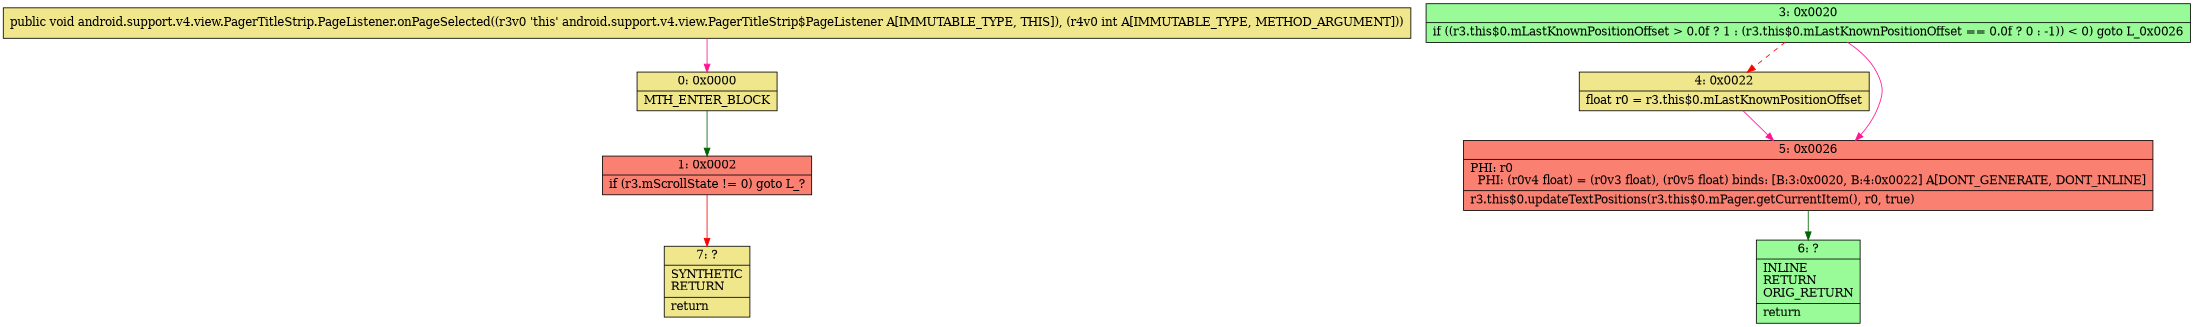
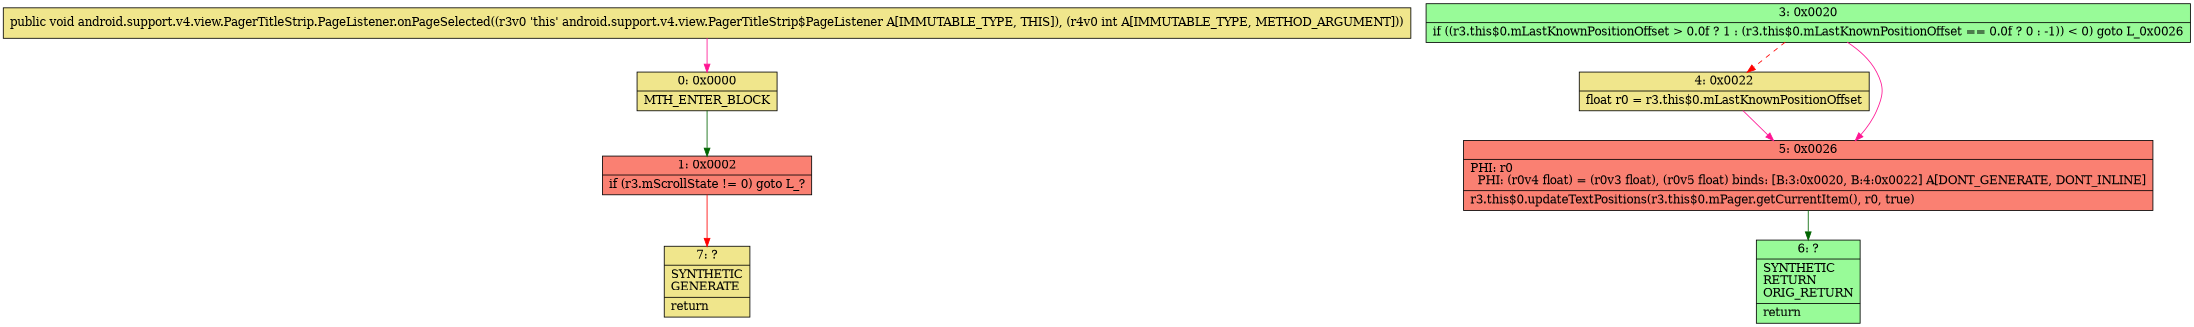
(1786, 268) -> (1799, 268)
(698, 287) -> (705, 287)
